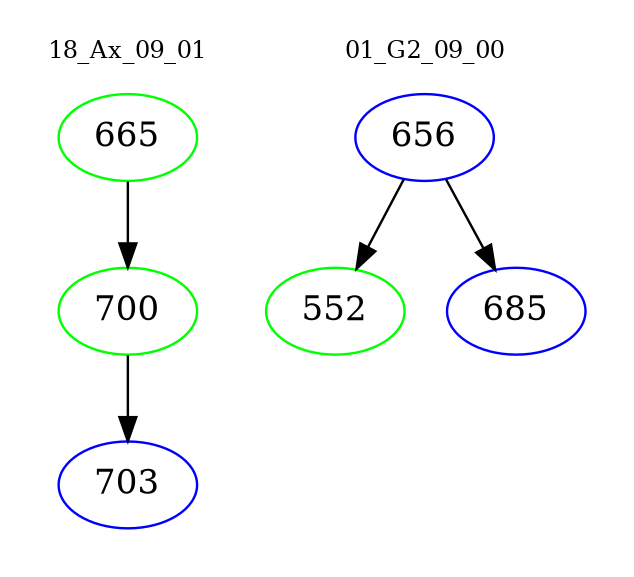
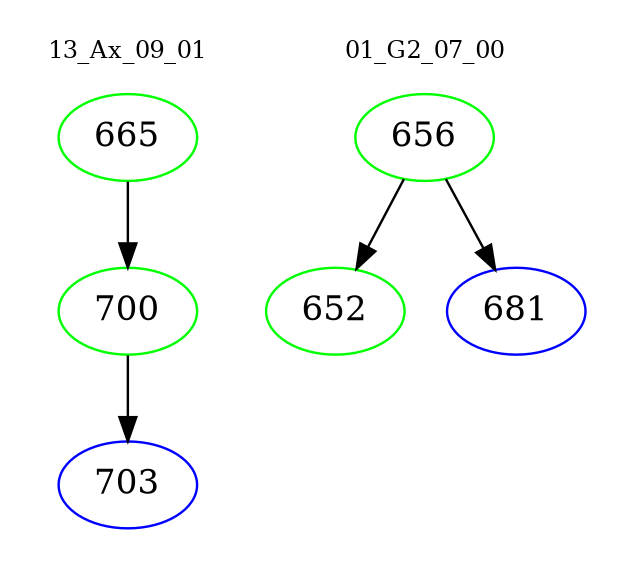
(128, 52) -> (128, 52)
(426, 52) -> (426, 52)
(425, 138) -> (425, 138)
(335, 311) -> (335, 311)
(516, 311) -> (516, 311)
